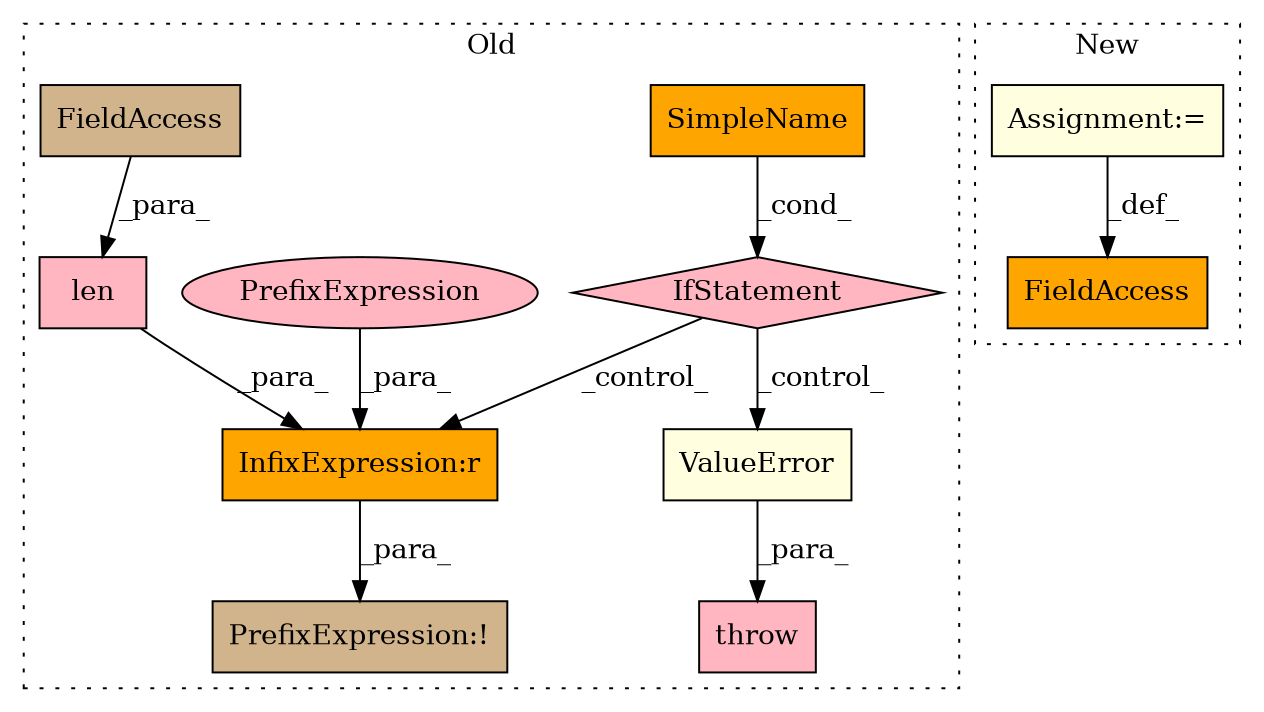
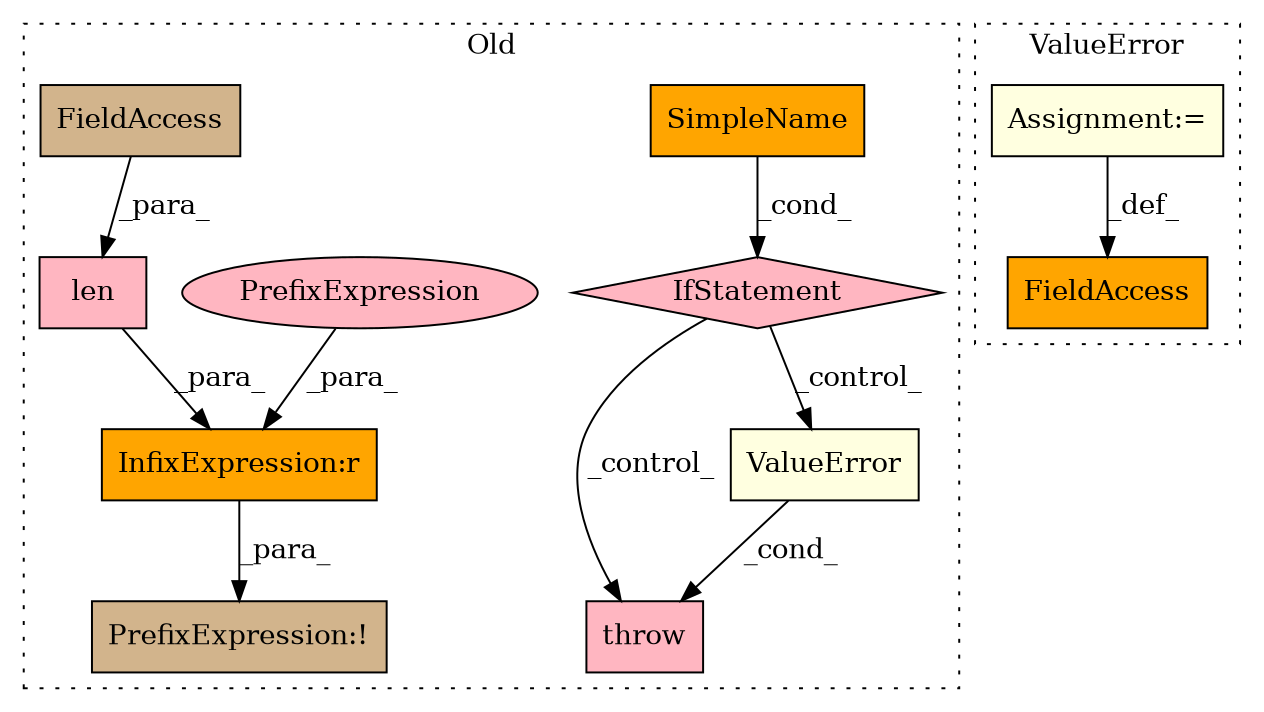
(1108, 46) -> (1108, 46)
(581, 369) -> (588, 428)
(803, 551) -> (791, 551)
